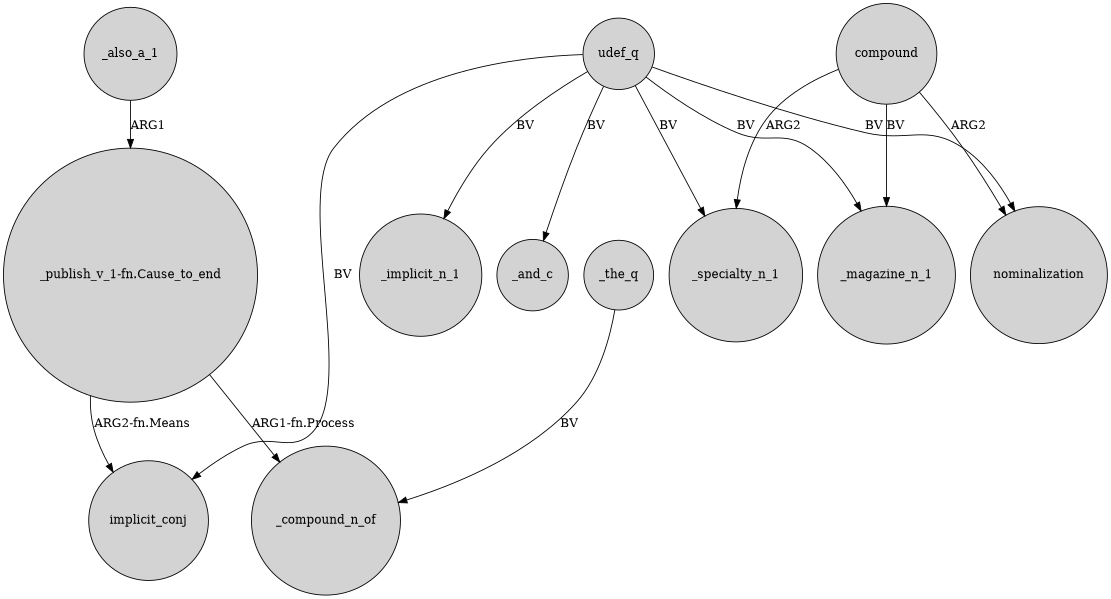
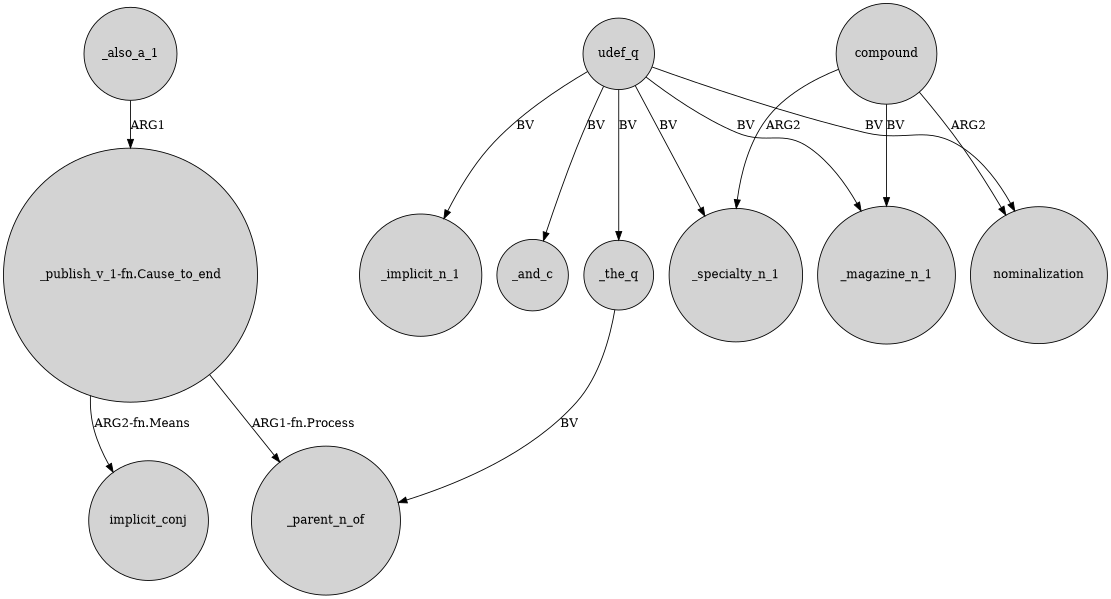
(320, 216) -> (619, 161)
(326, 521) -> (326, 521)
